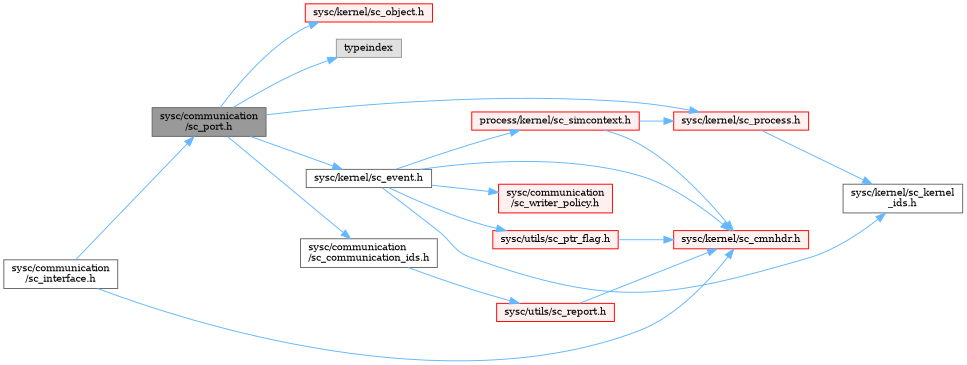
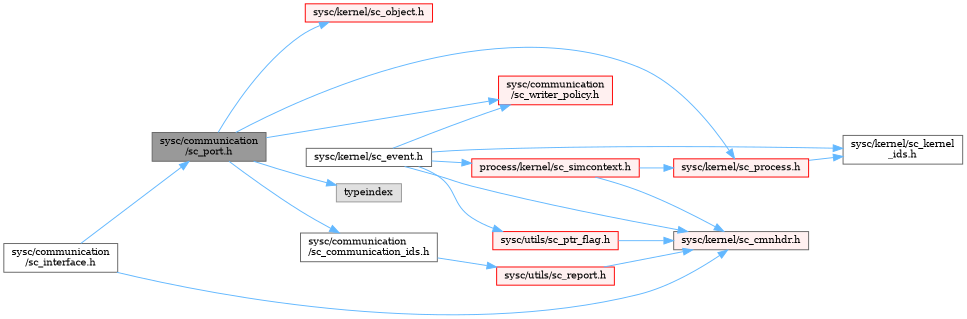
(292, 151) -> (377, 119)
(741, 240) -> (741, 241)
